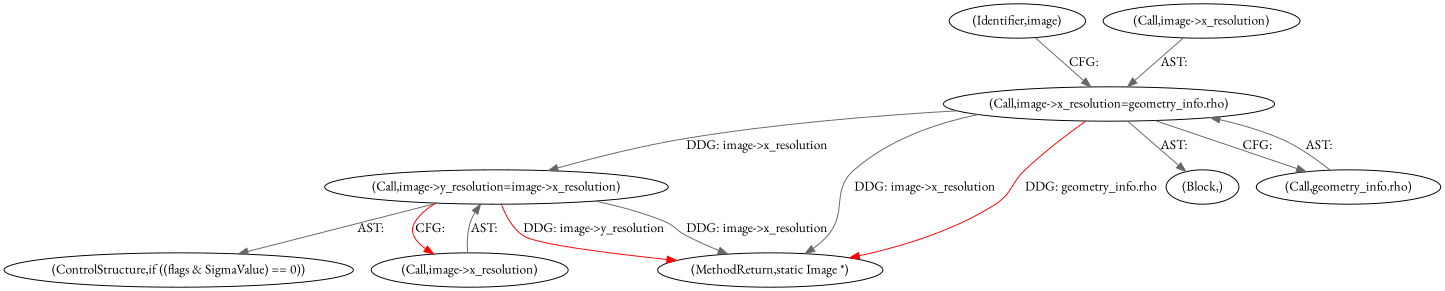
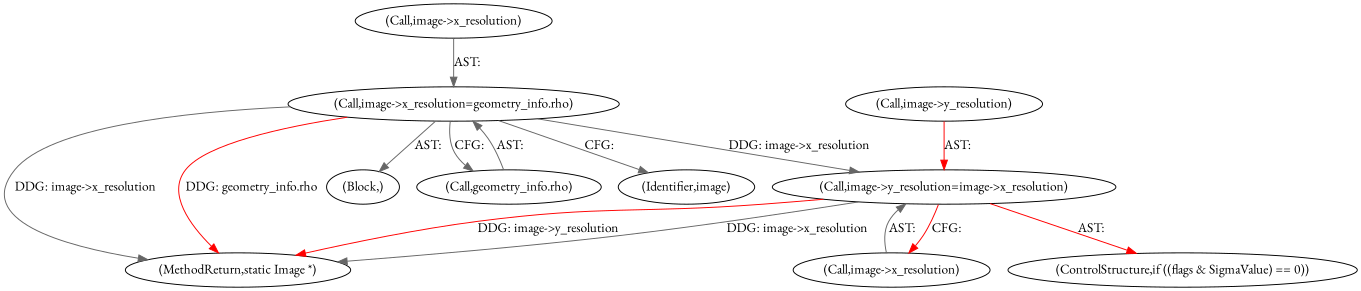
(1059, 59) -> (569, 145)
none -> (944, 104)
(342, 227) -> (1059, 227)
